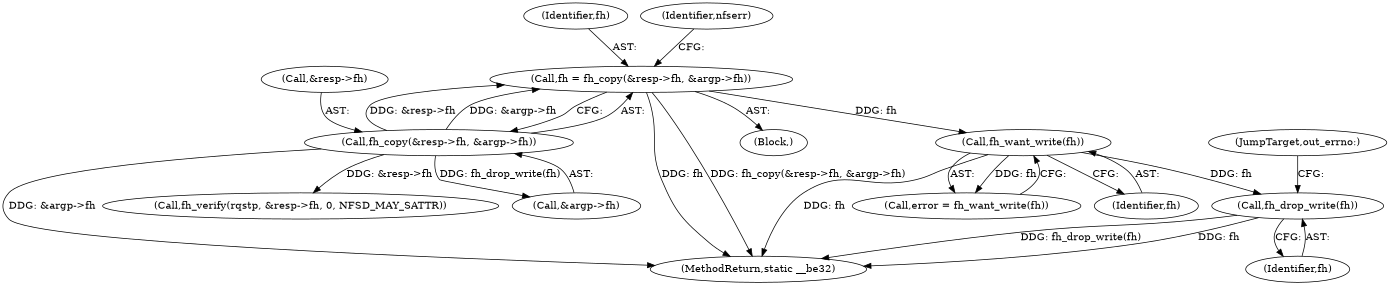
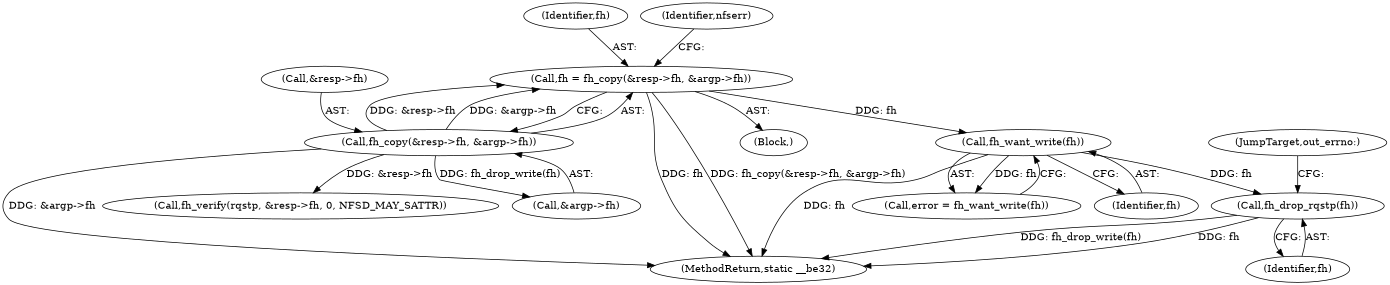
(1298, 206) -> (1298, 206)
